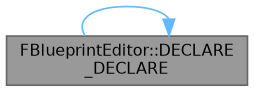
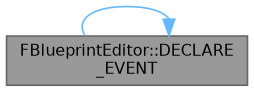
(127, 61) -> (127, 61)
